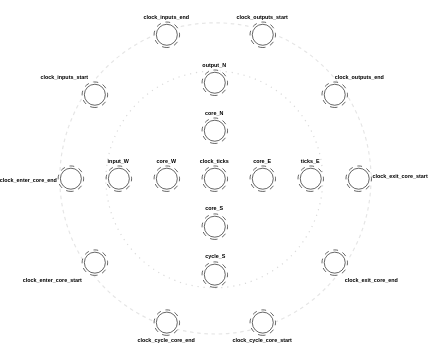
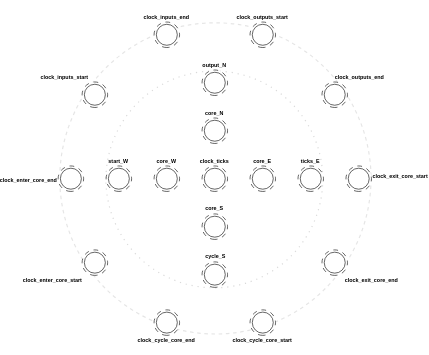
(119, 159) -> (119, 159)
